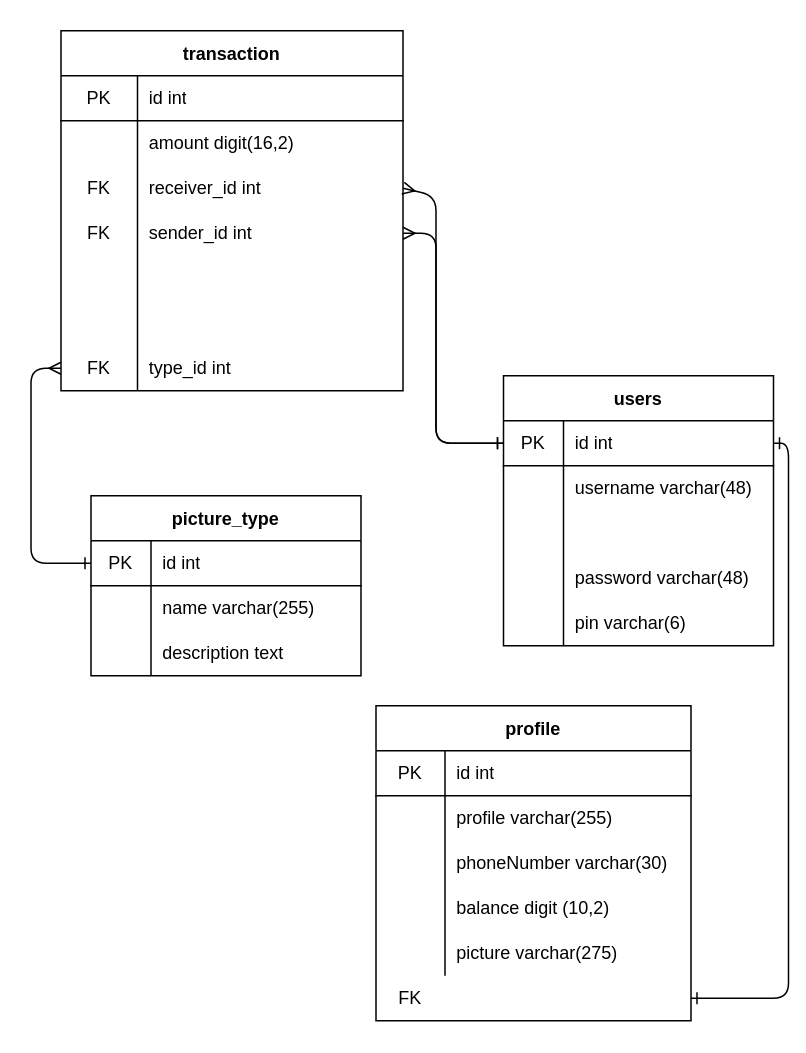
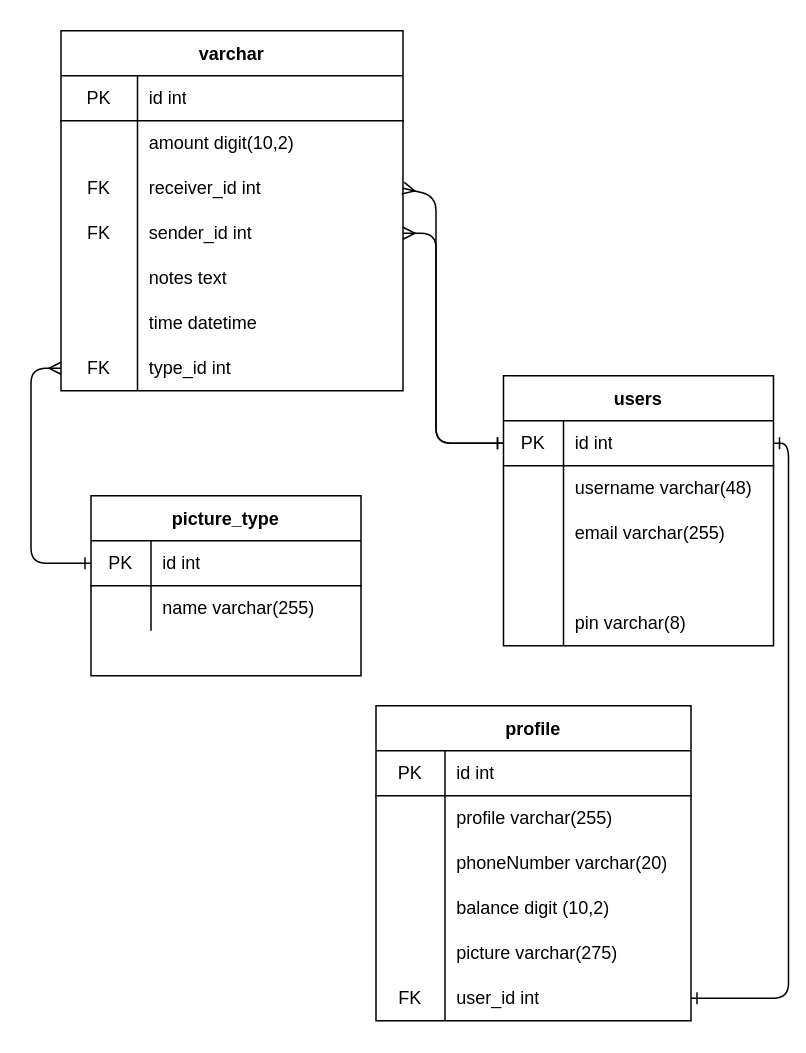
(231, 54) -> (231, 54)
(231, 143) -> (231, 143)
none -> (270, 278)
none -> (270, 323)
none -> (668, 533)
(668, 578) -> none
(641, 623) -> (641, 623)
(256, 653) -> none
(570, 863) -> (570, 863)
none -> (568, 998)
